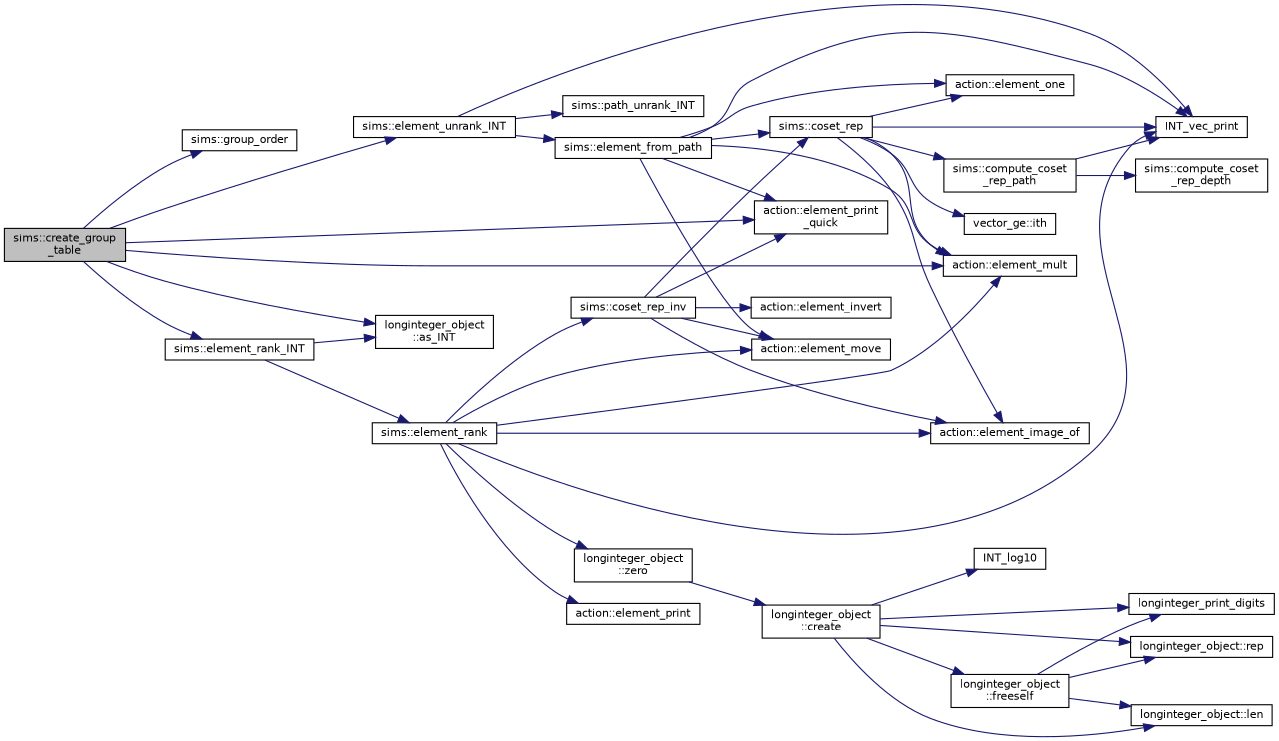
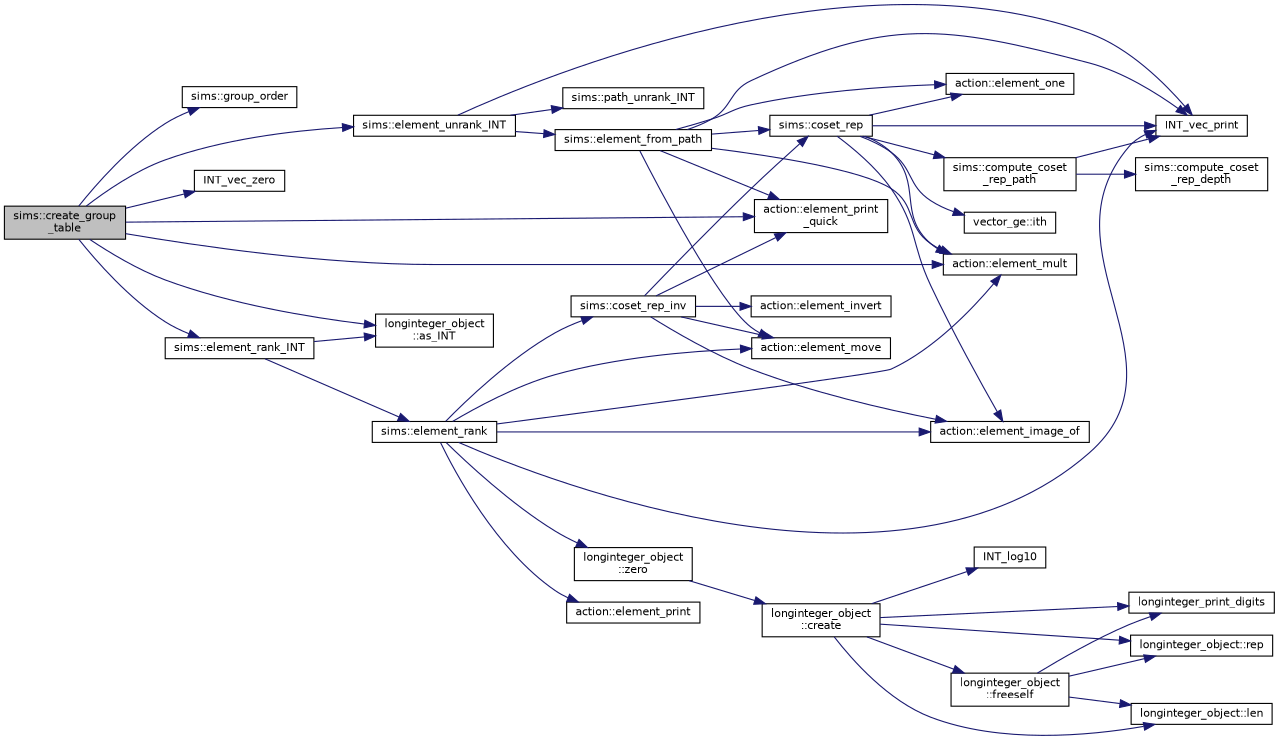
none -> (240, 181)
